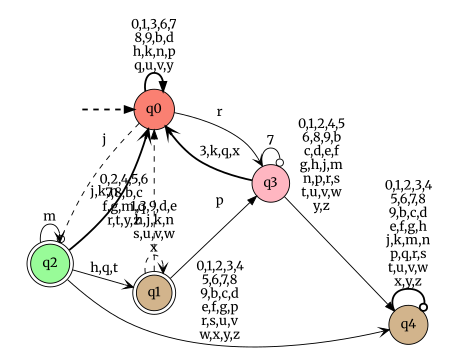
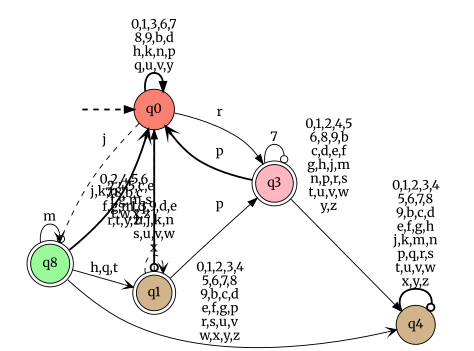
(221, 127) -> (220, 128)
(220, 152) -> (220, 152)
(271, 183) -> (274, 183)
none -> (154, 197)
(50, 264) -> (50, 264)
